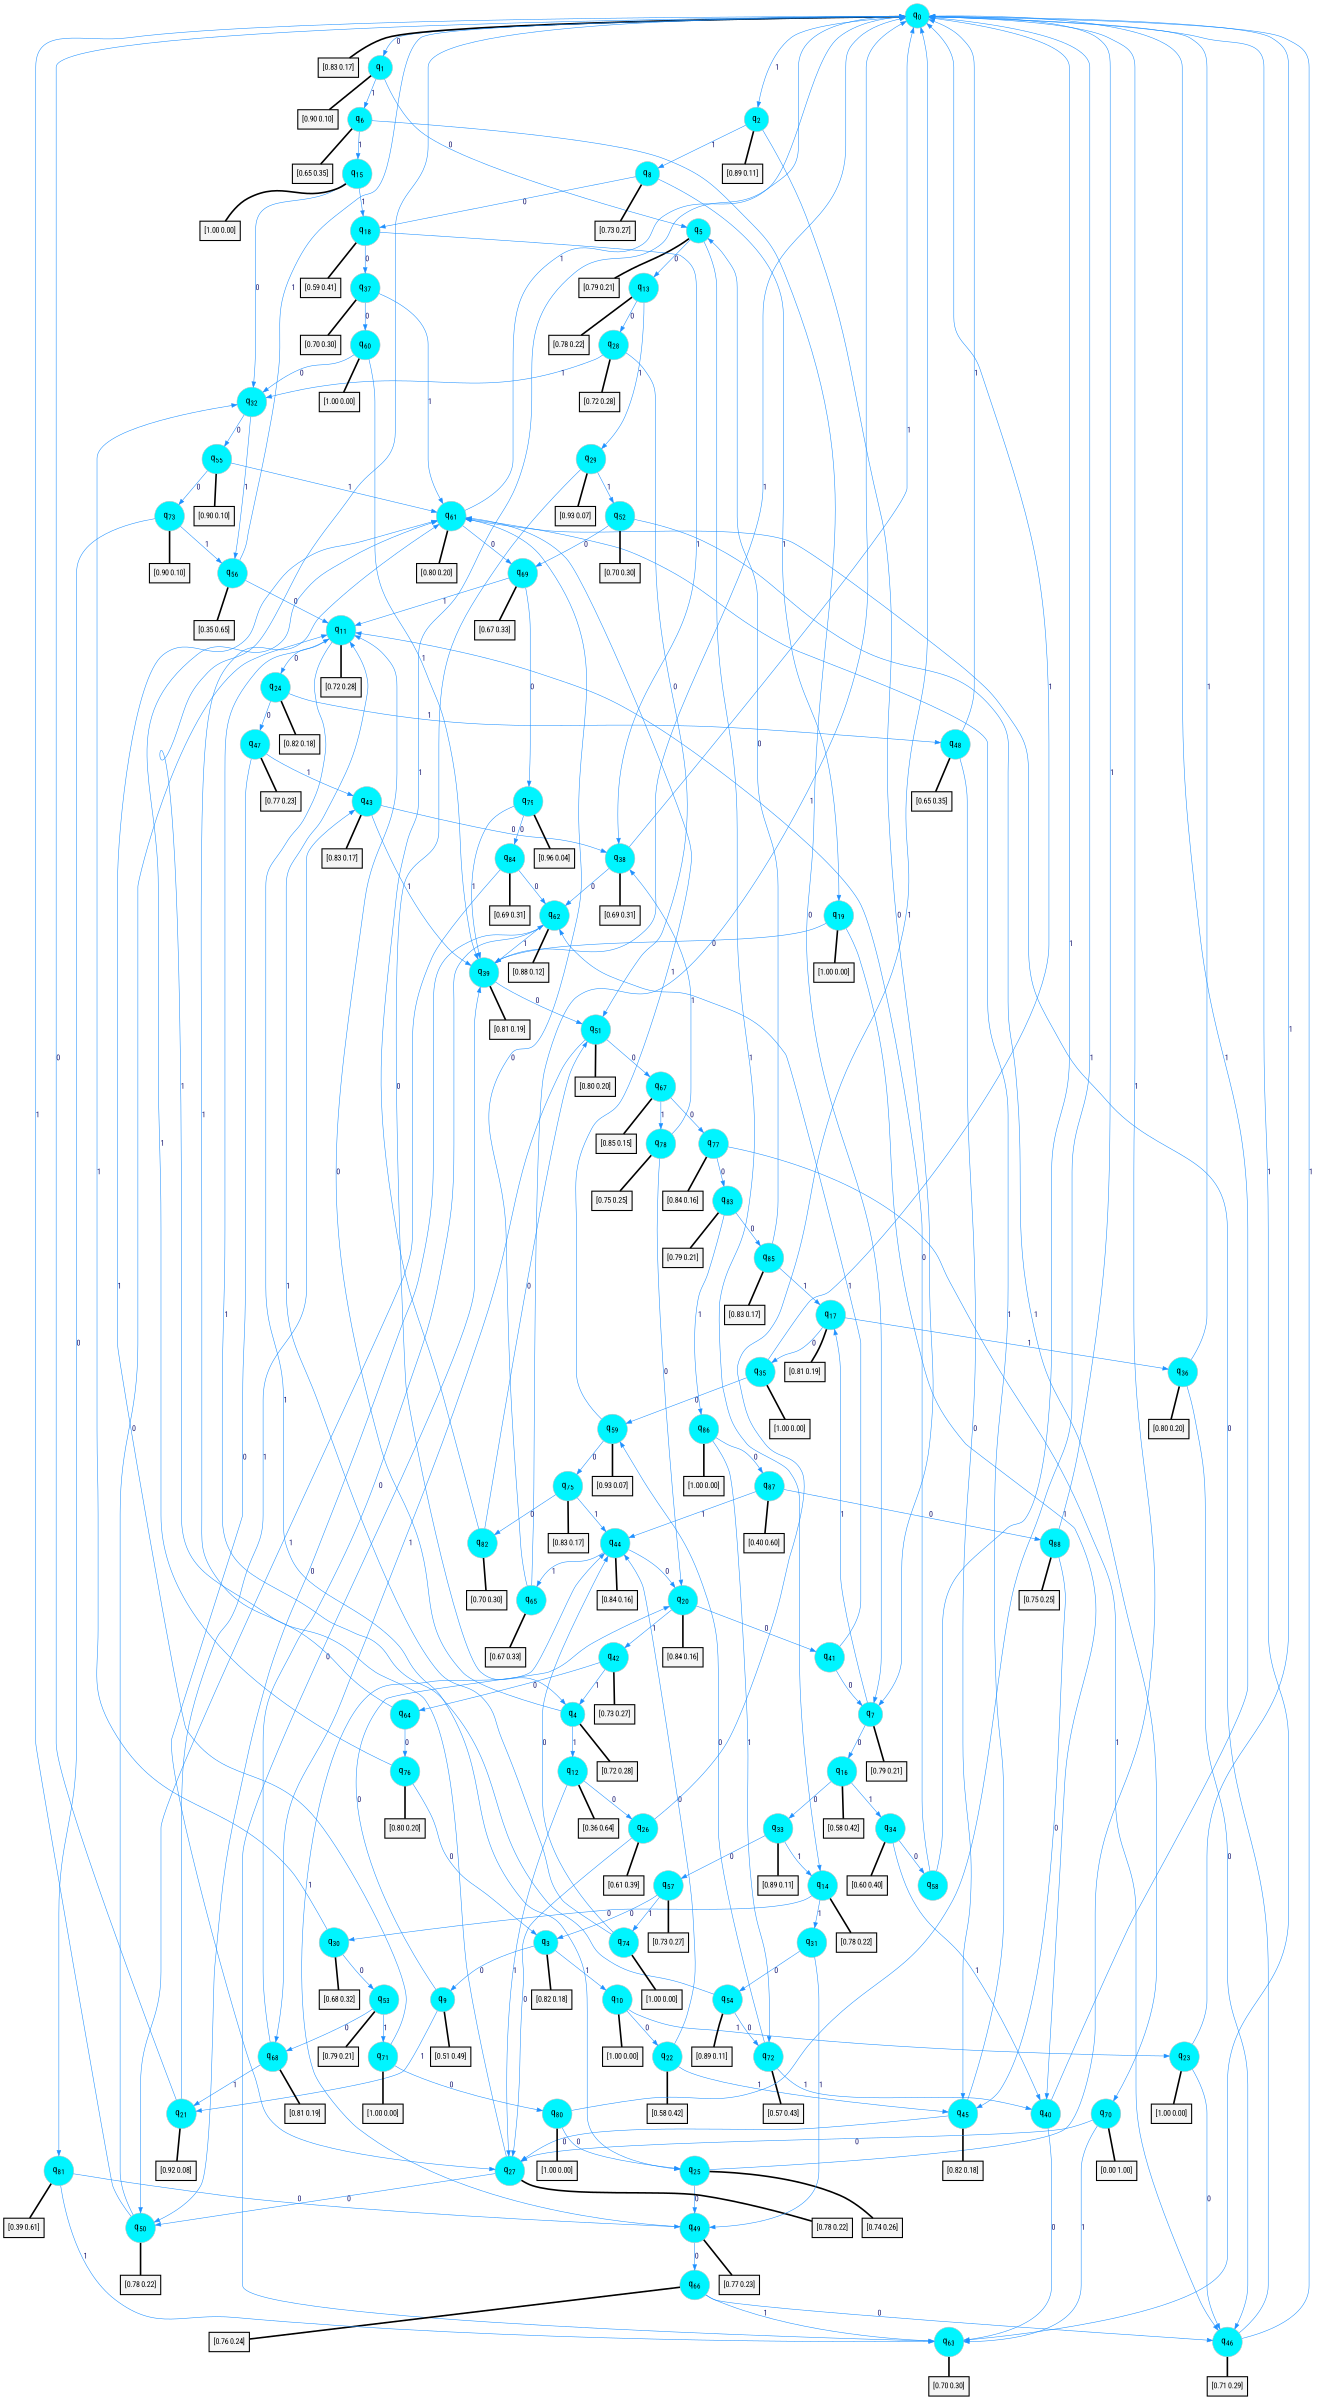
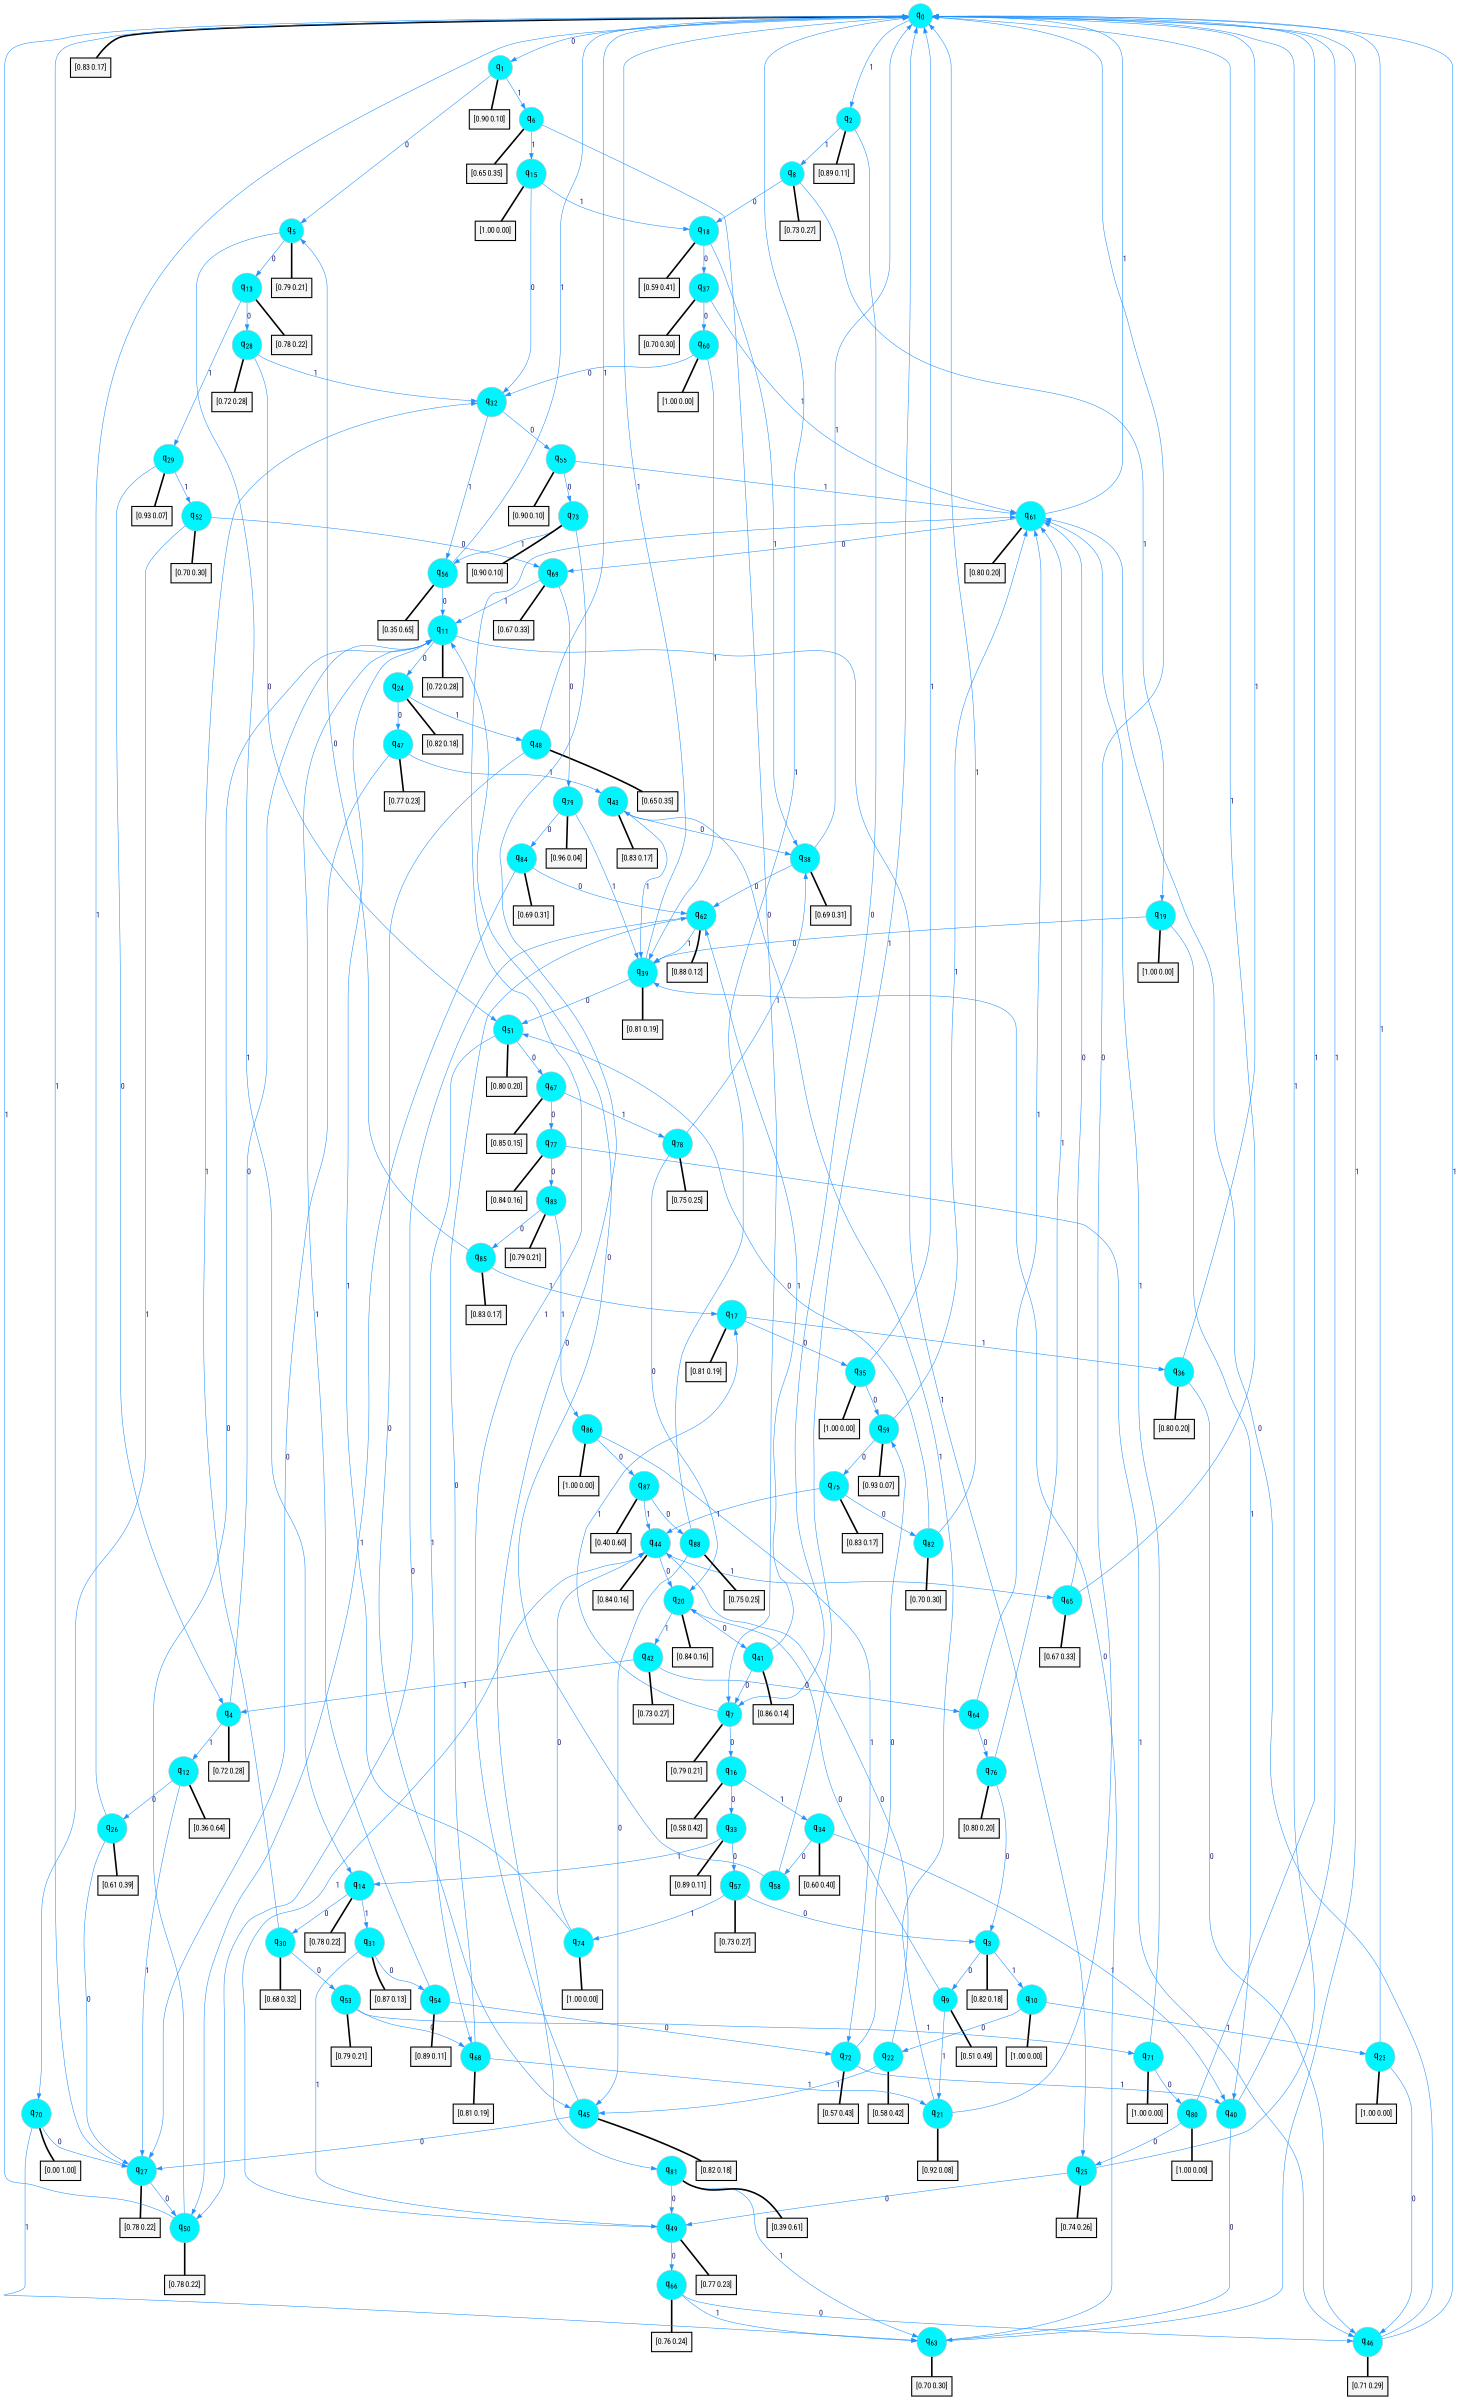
none -> (773, 1714)
none -> (391, 2000)
